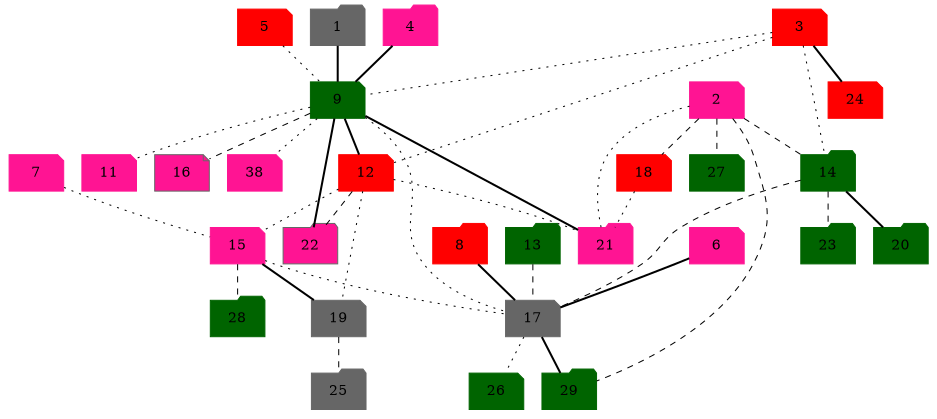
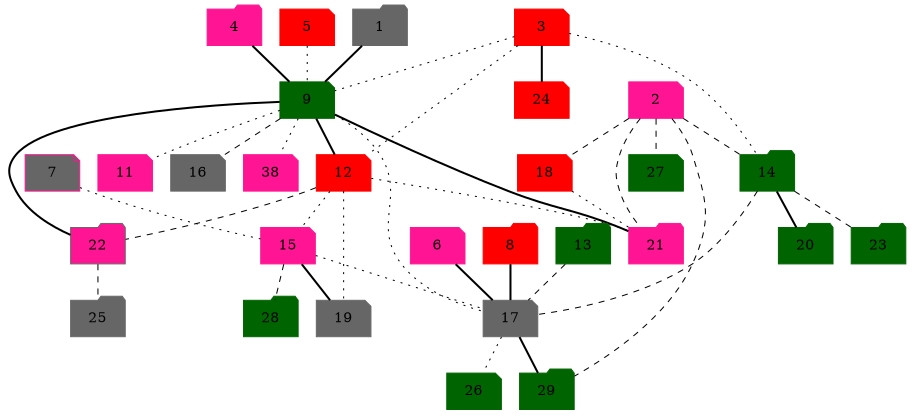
(615, 146) -> (616, 173)
(36, 173) -> (52, 173)
(182, 173) -> (198, 173)
(339, 355) -> (98, 282)
